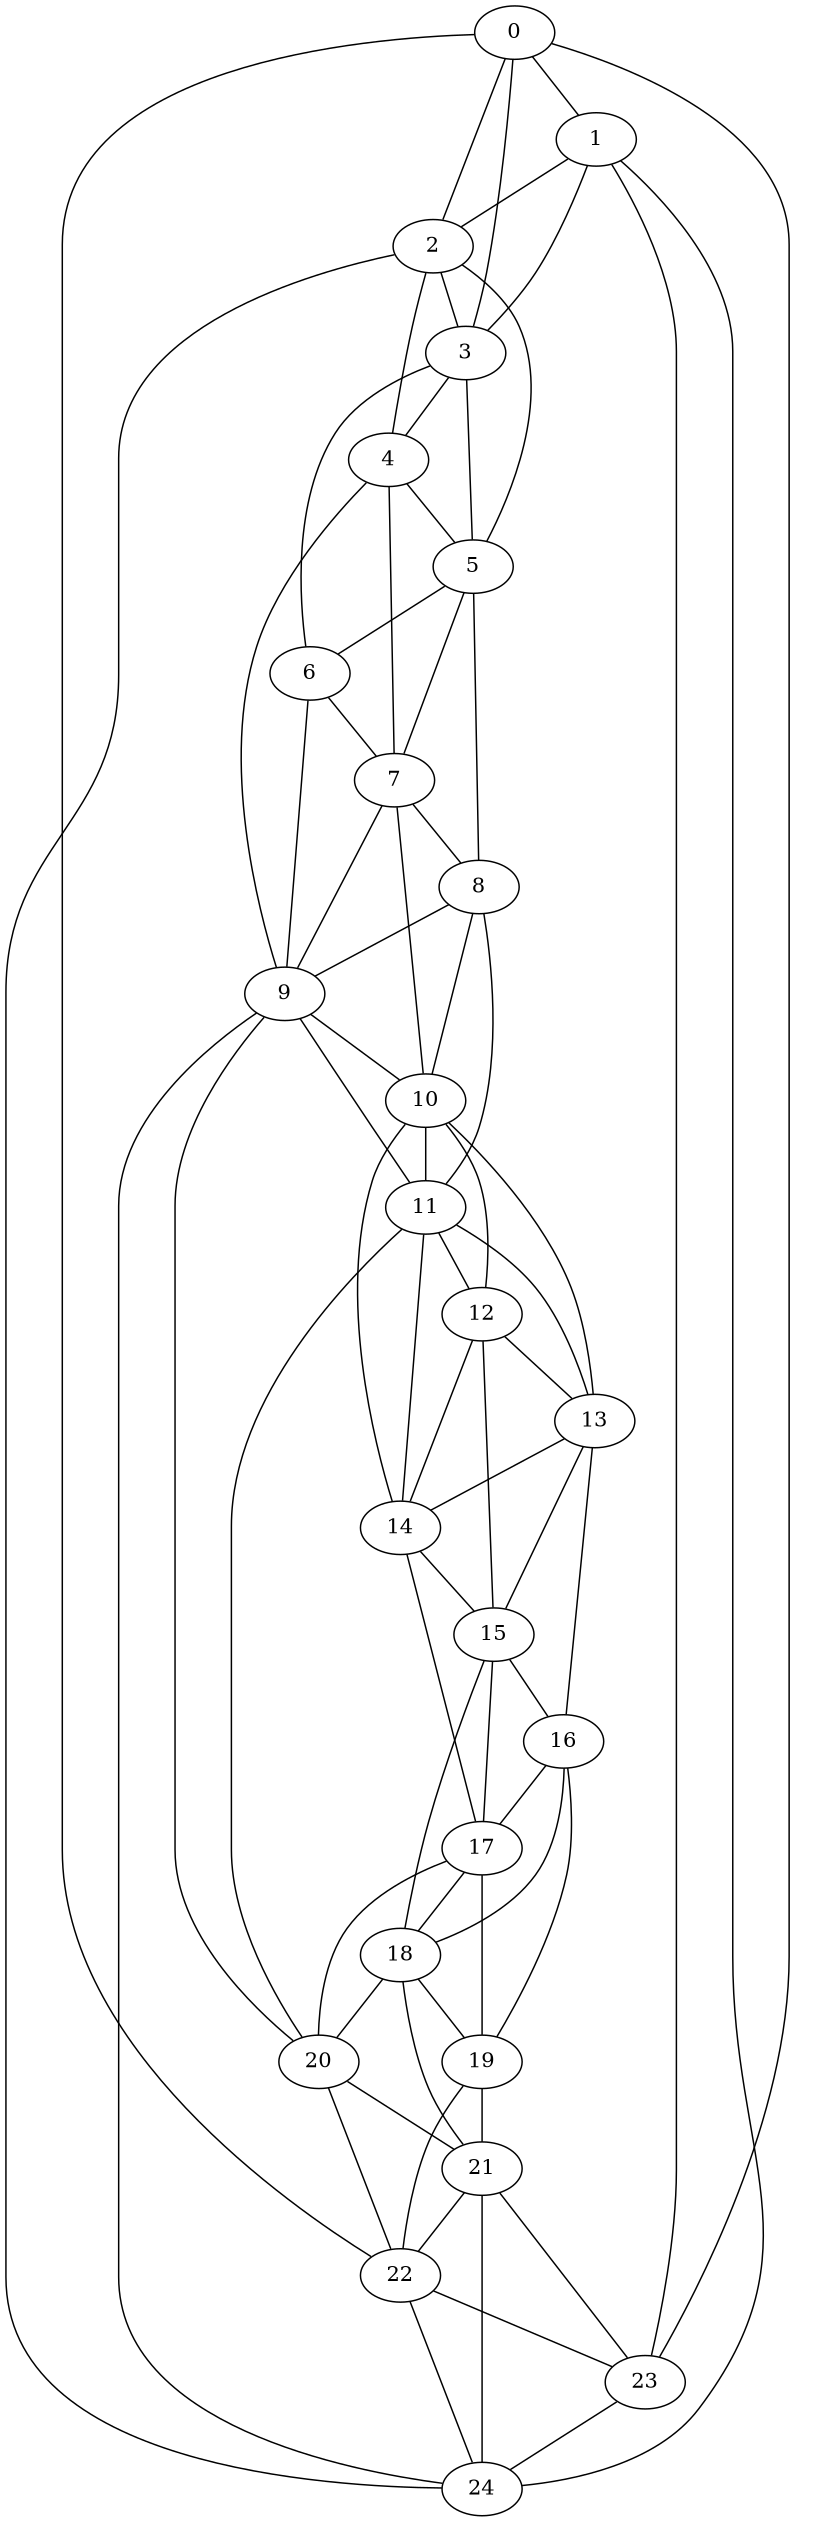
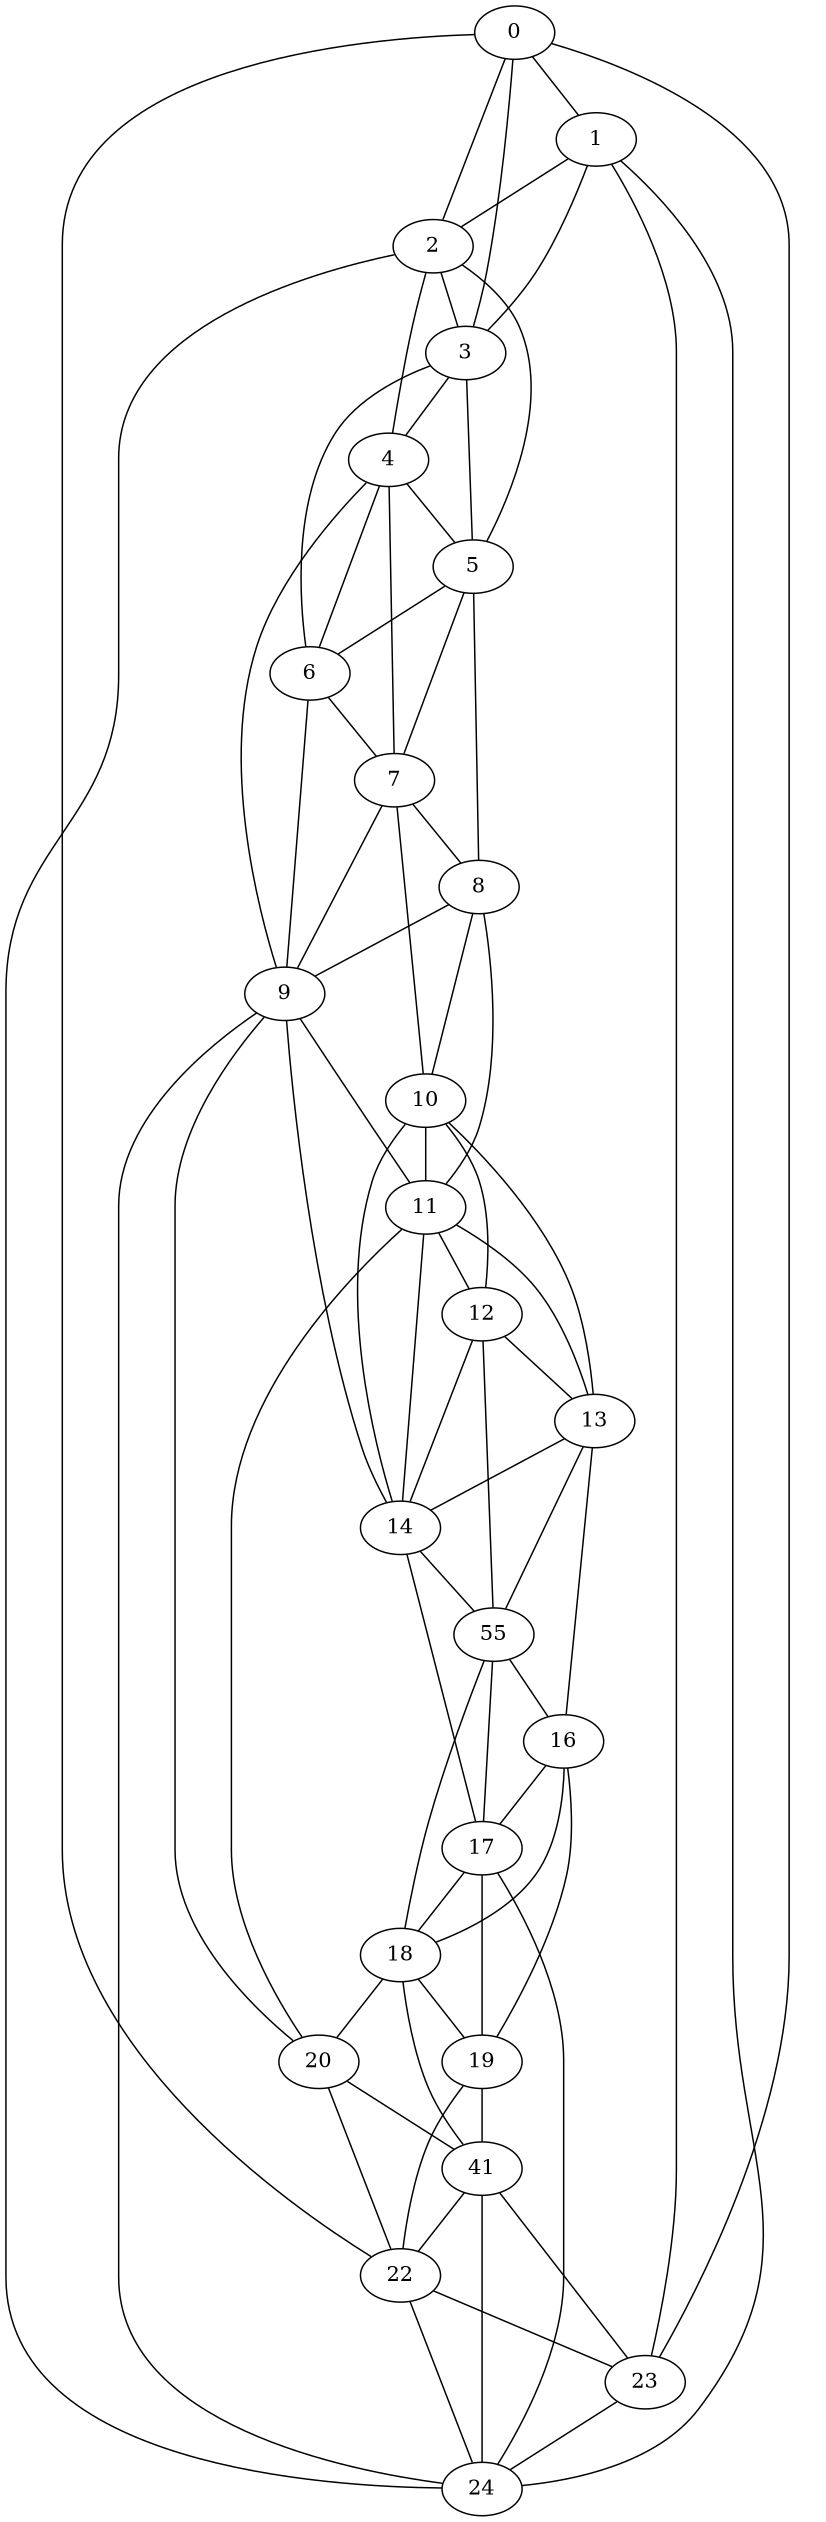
none -> (349, 566)
(355, 1047) -> (318, 1266)
(494, 1635) -> (494, 1635)
(350, 1925) -> (564, 2169)
(482, 2169) -> (482, 2169)
